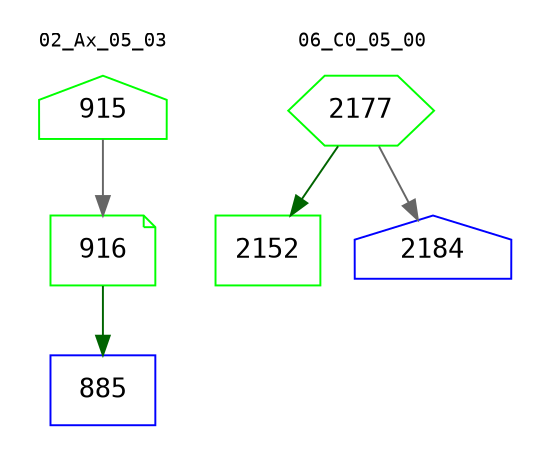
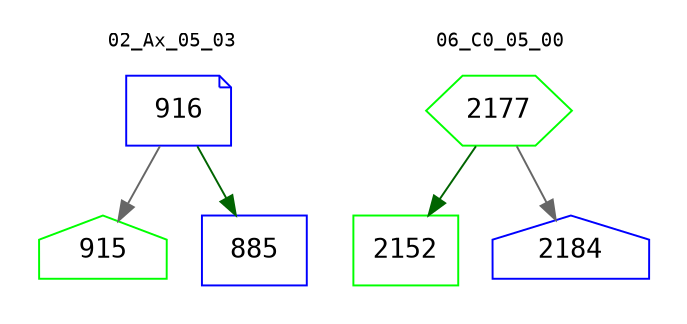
(103, 168) -> (144, 175)
(103, 250) -> (179, 111)
